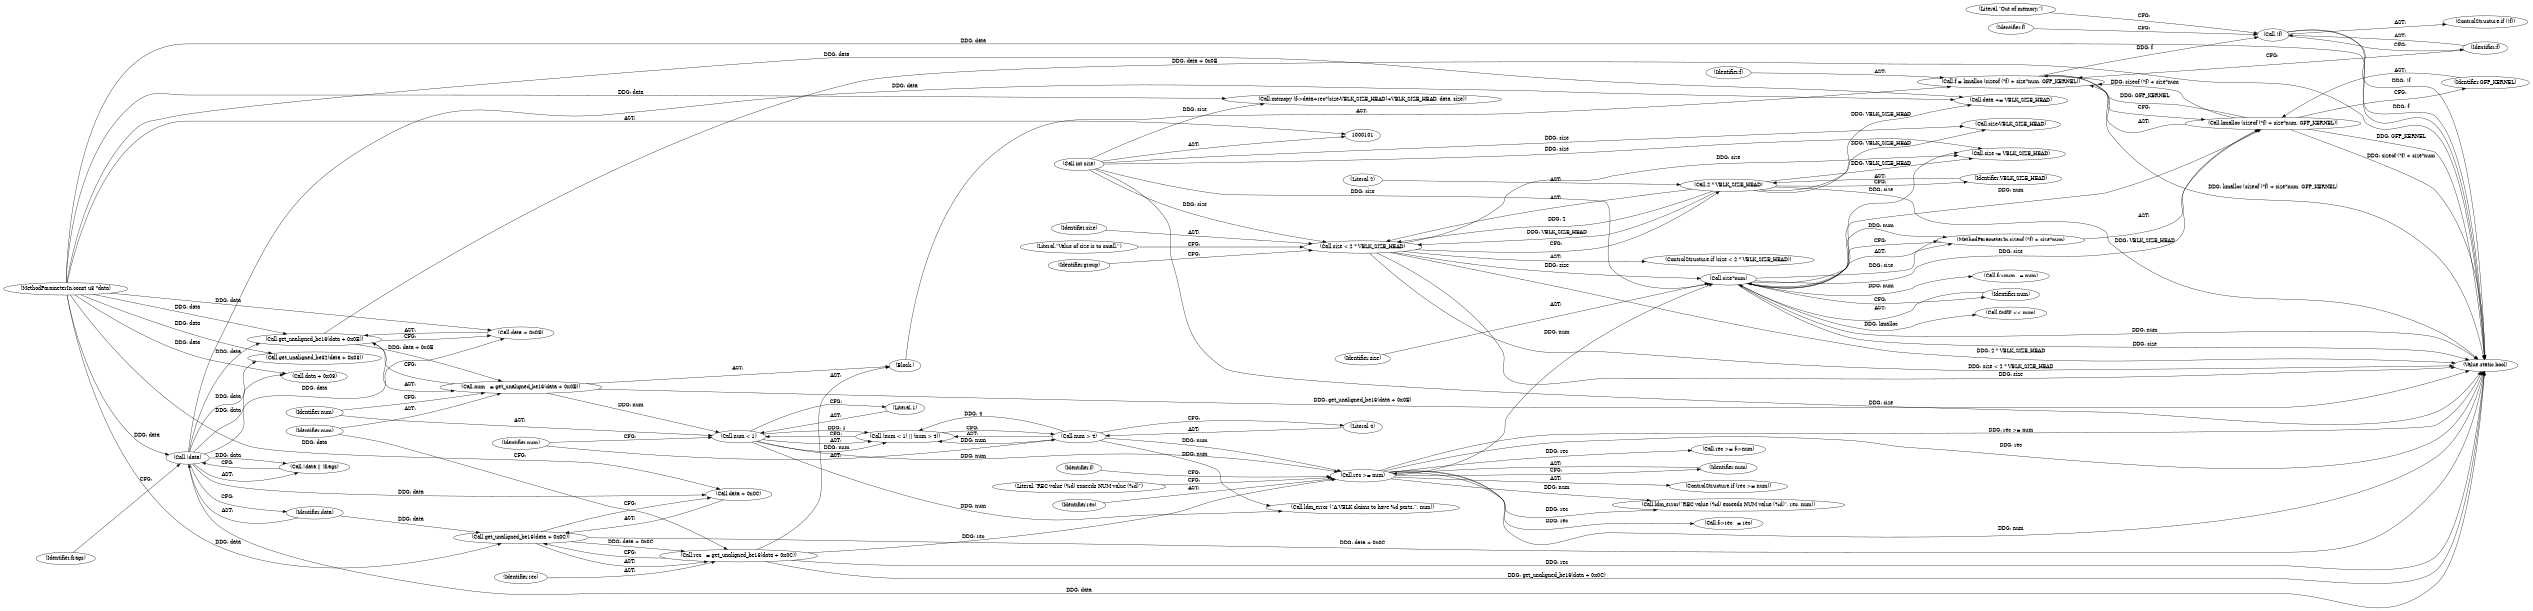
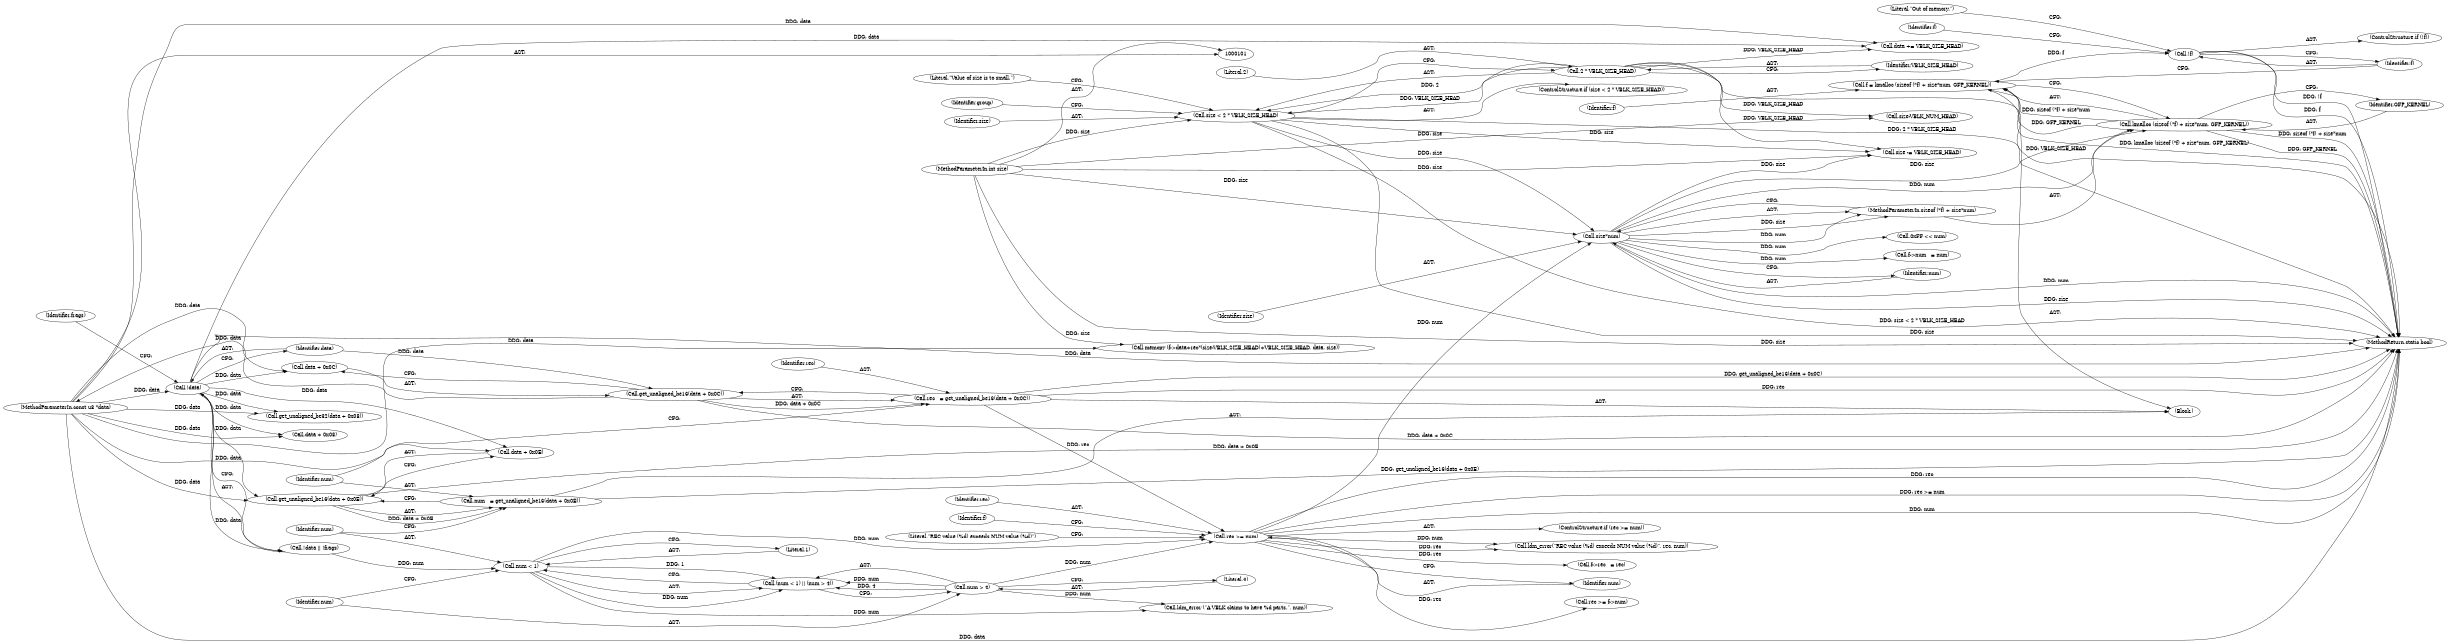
(1352, 115) -> (2018, 283)
(2011, 125) -> (1922, 117)
(1079, 164) -> (972, 169)
(1881, 324) -> (1773, 247)
(2485, 365) -> (2400, 343)
(631, 412) -> (411, 568)
(210, 542) -> (327, 385)
